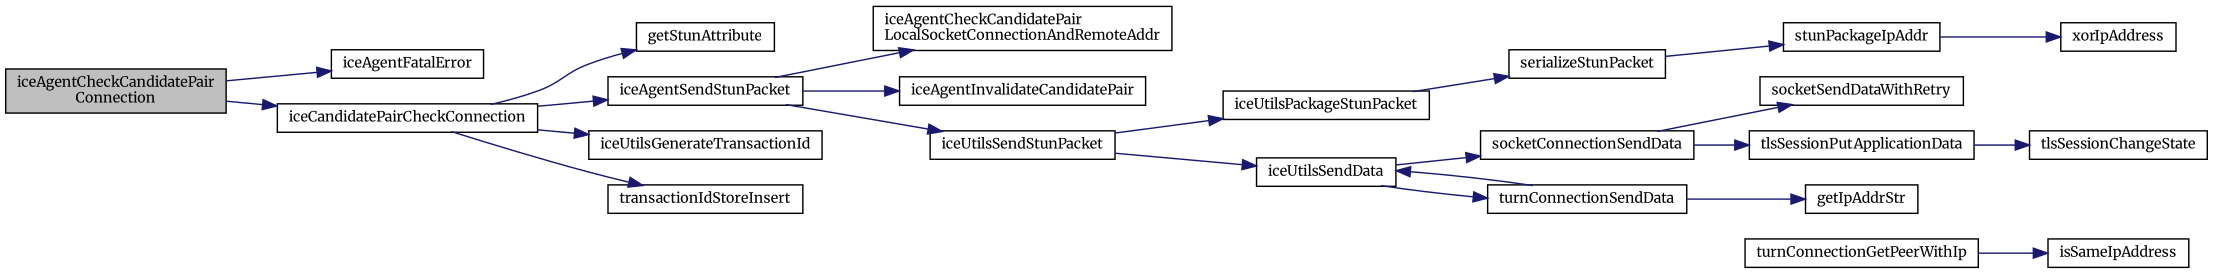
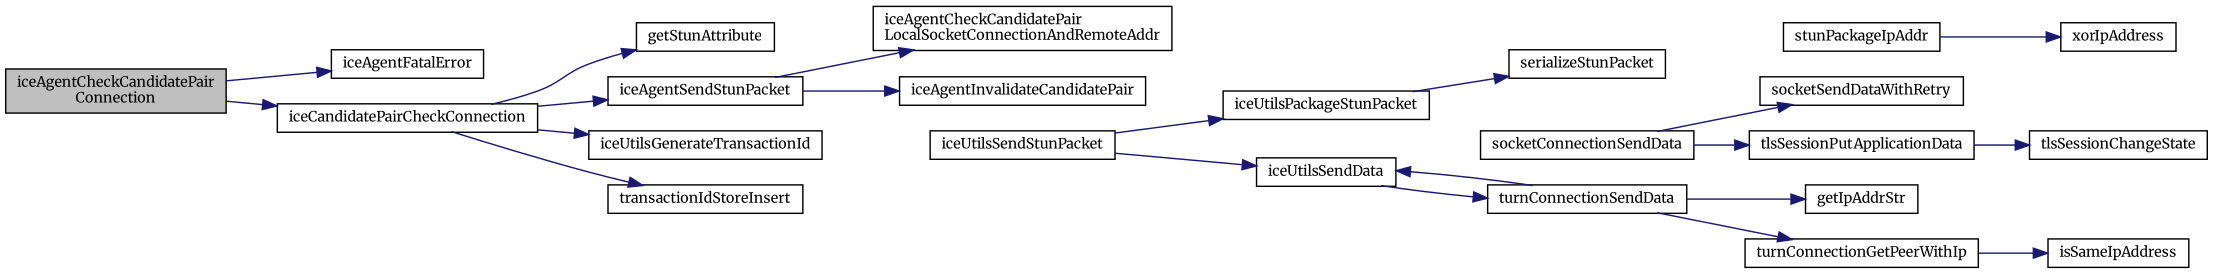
(1717, 51) -> none
(857, 117) -> none
(1431, 161) -> none
none -> (1717, 225)
